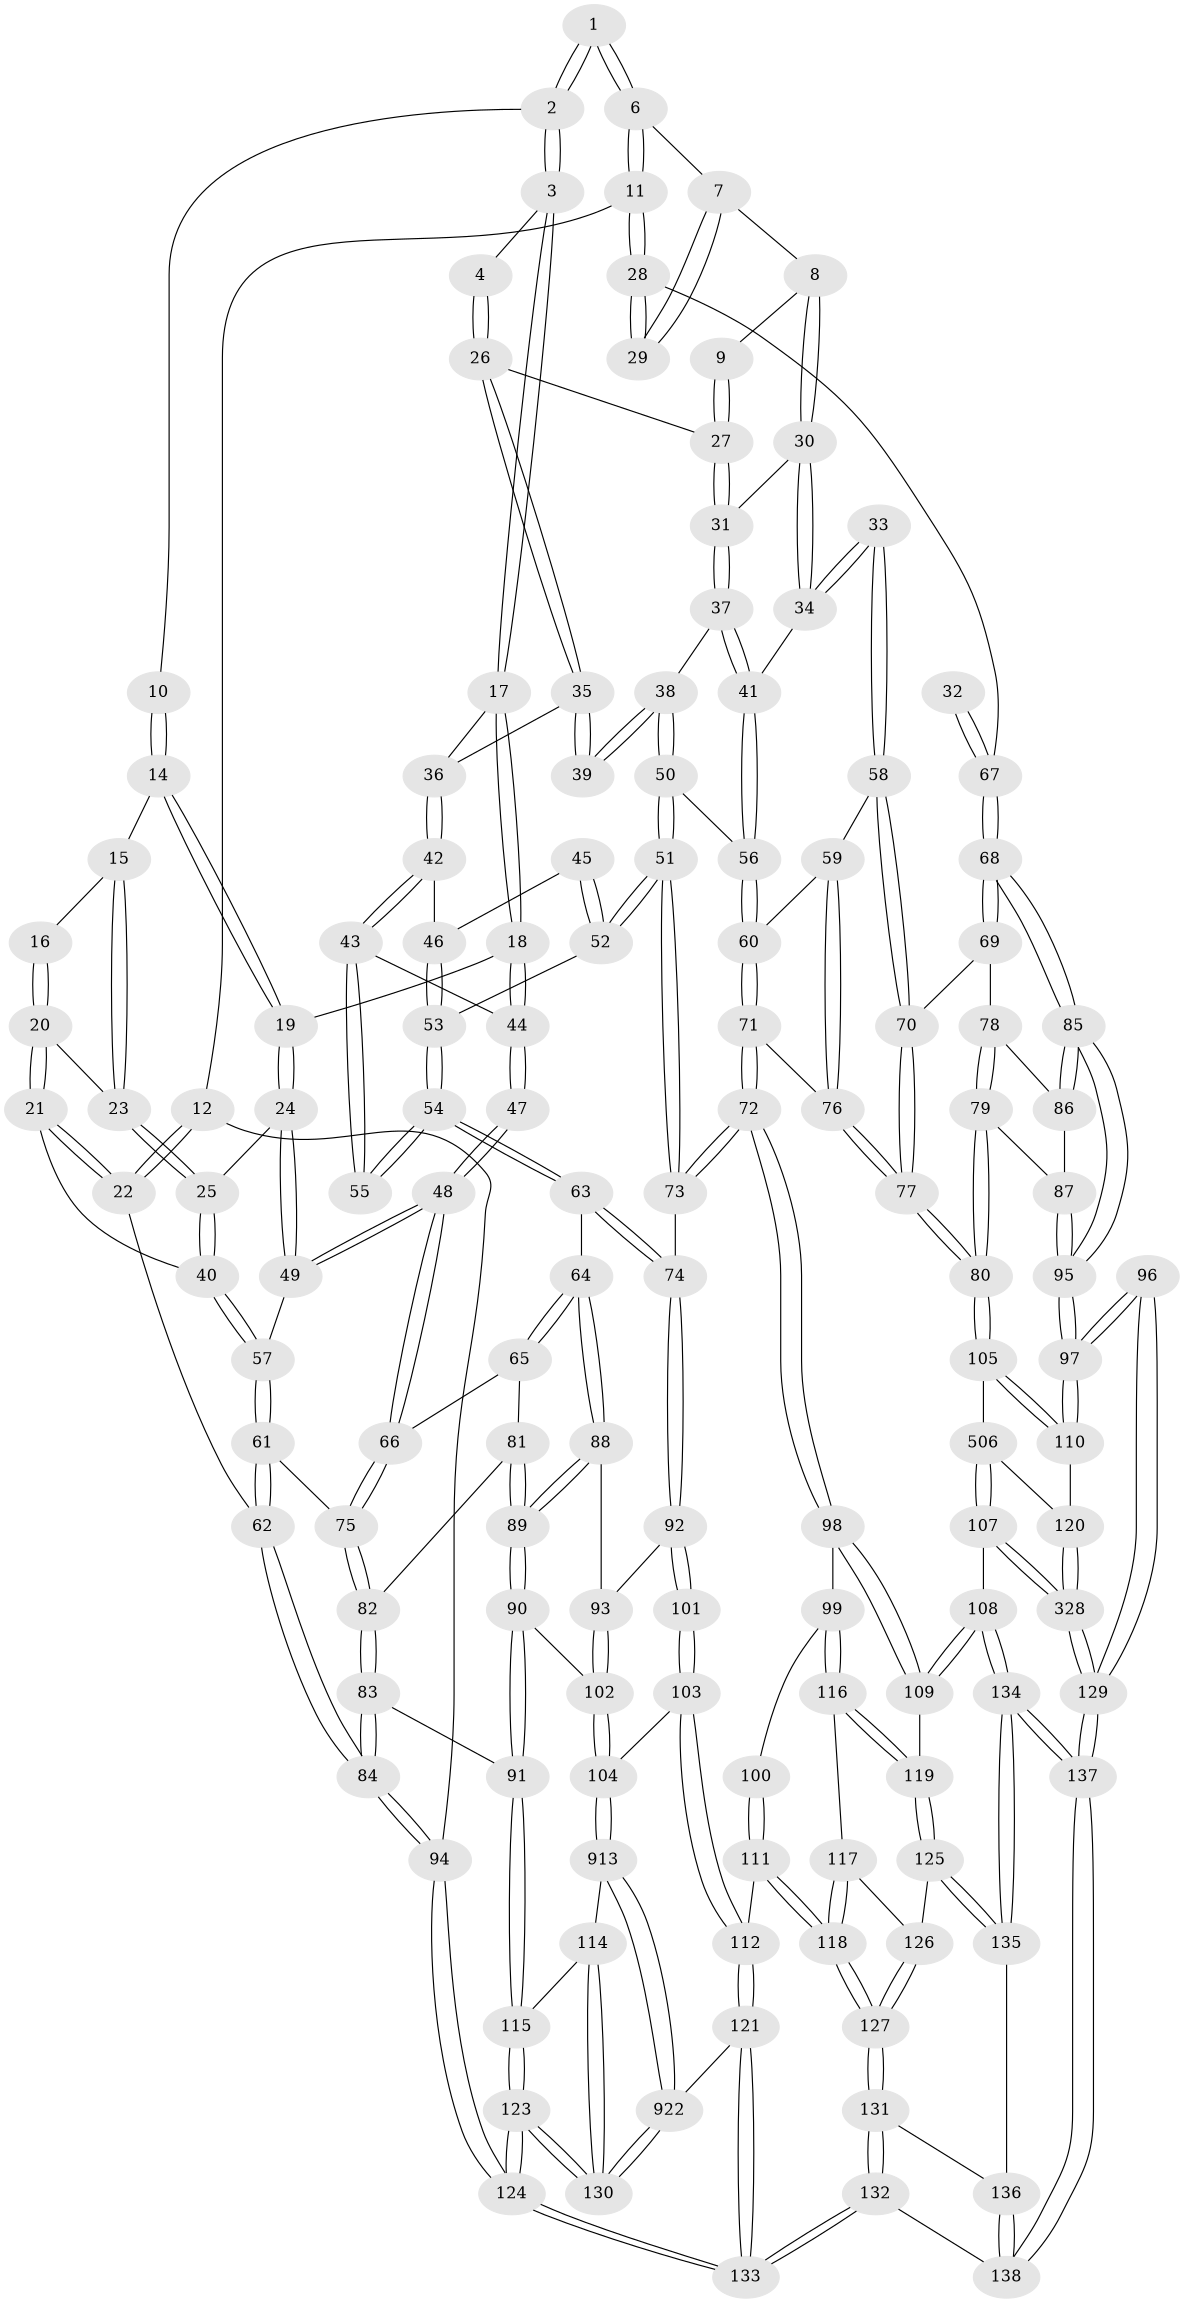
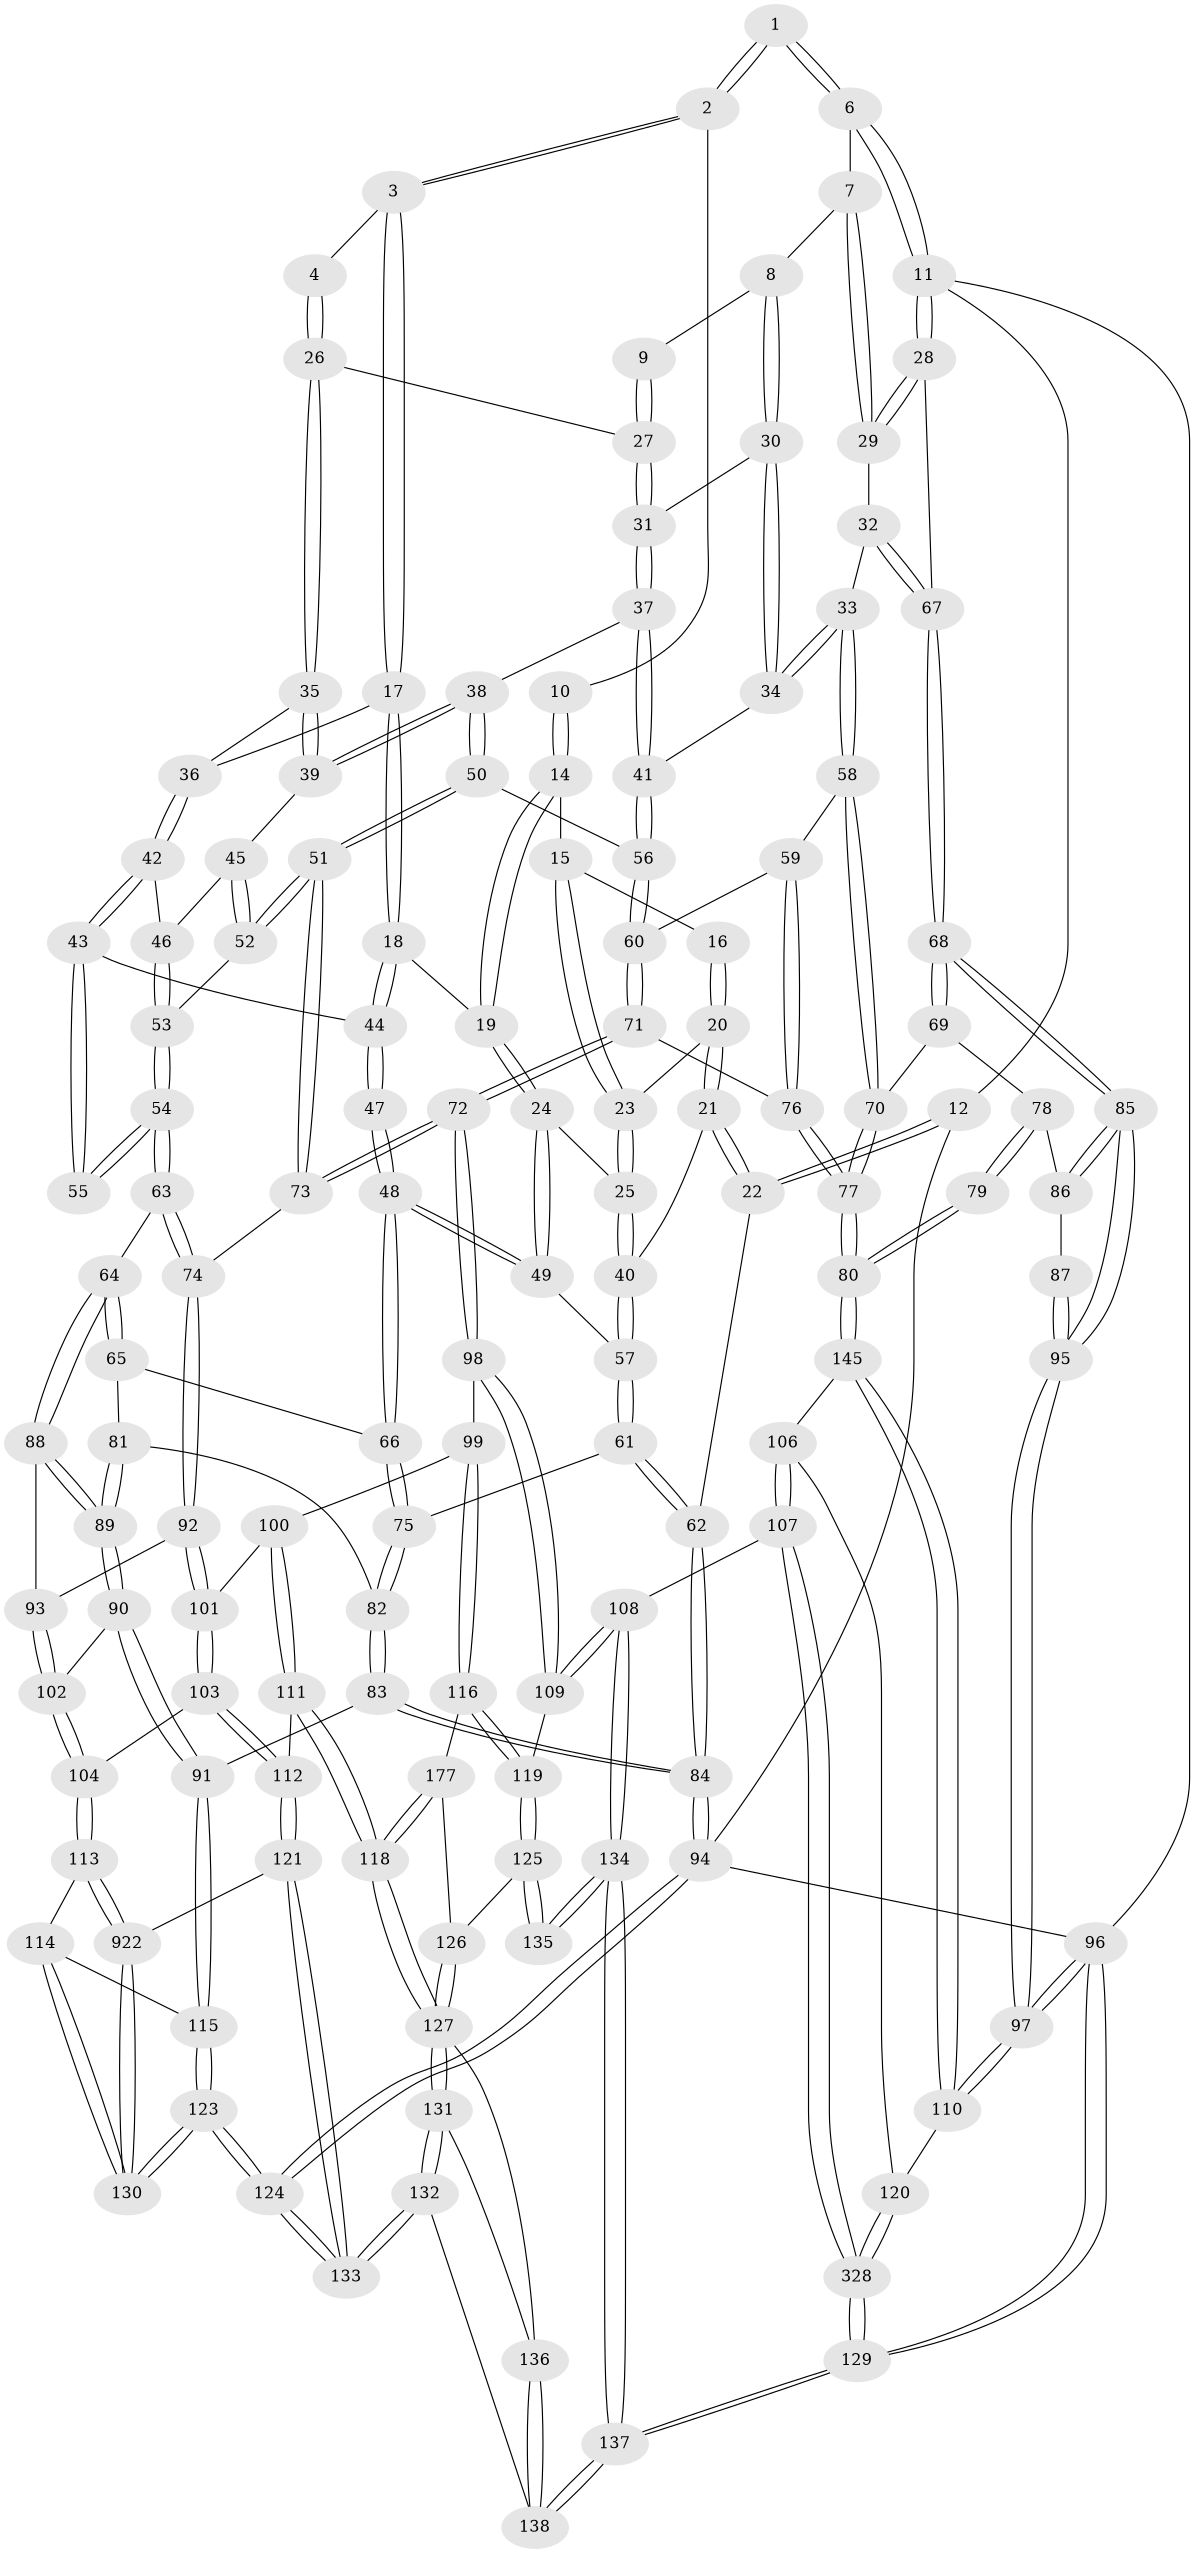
none -> (869, 484)
none -> (858, 568)
none -> (273, 818)
none -> (1190, 1042)
(1023, 1151) -> none
(983, 1360) -> (848, 1360)
(983, 1443) -> (783, 1443)
none -> (240, 1568)
(603, 1860) -> (85, 1860)
(843, 1860) -> (441, 1777)
none -> (898, 1902)
(1007, 2069) -> (514, 2187)
